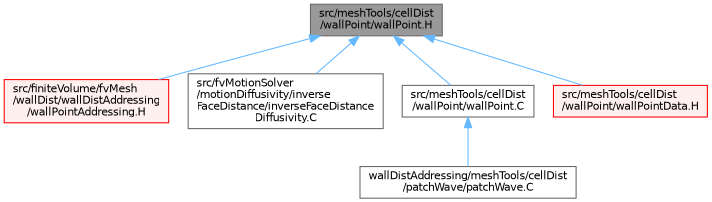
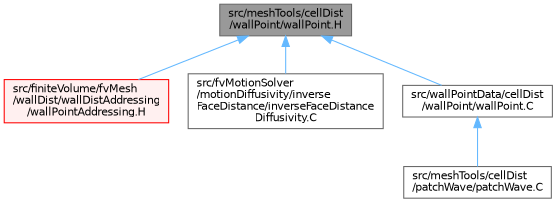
(468, 101) -> (478, 101)
(630, 101) -> none
(468, 182) -> (478, 182)
